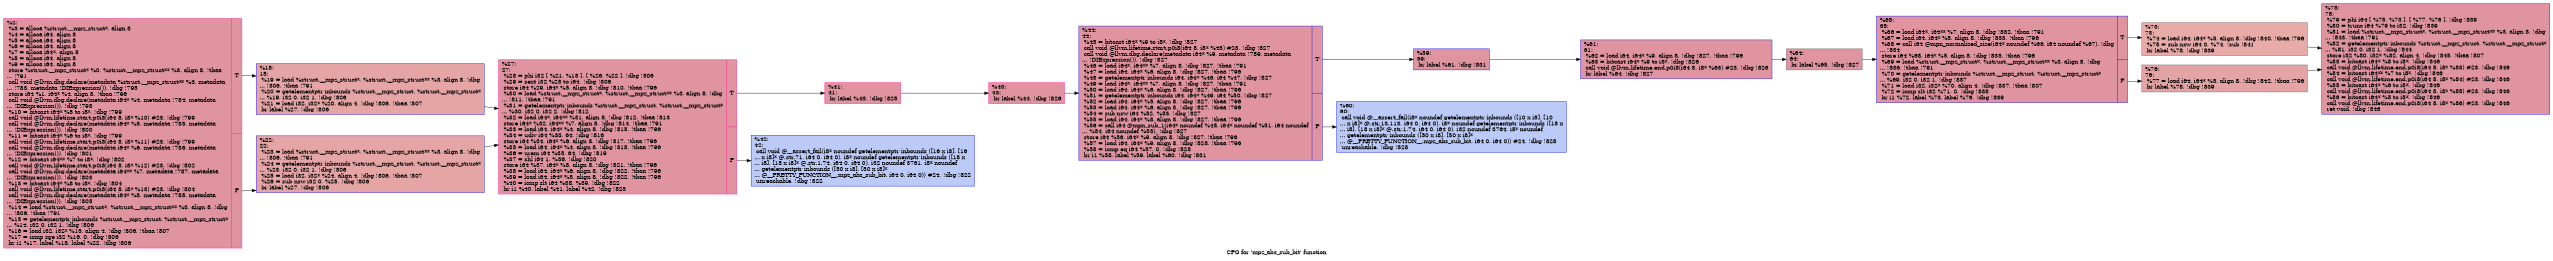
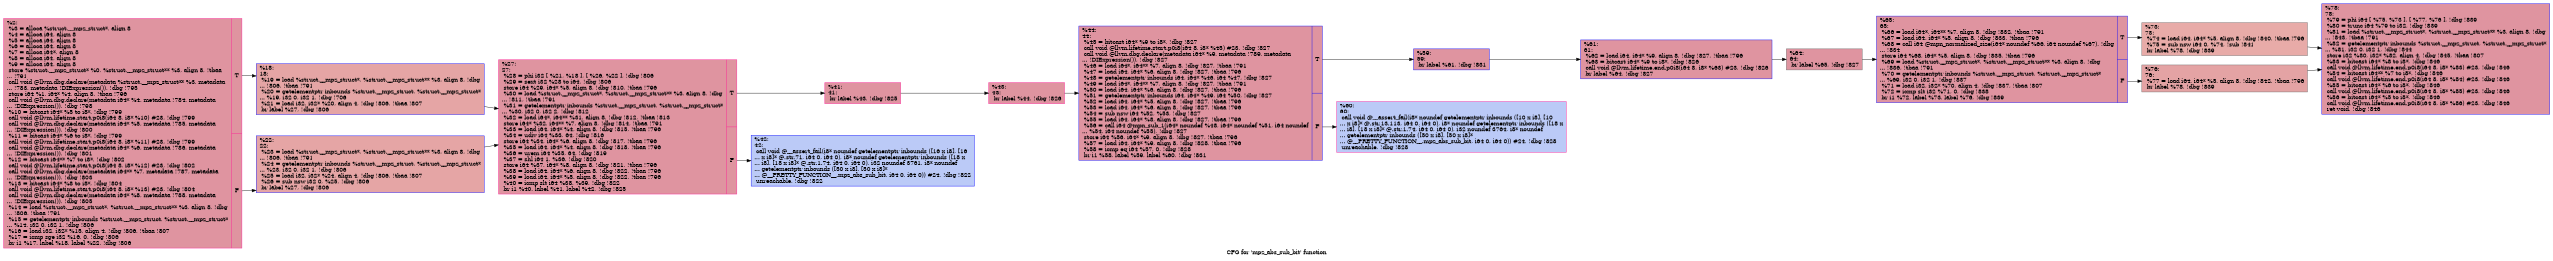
(303, 98) -> (303, 98)
(1451, 127) -> (1451, 127)
